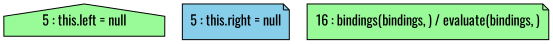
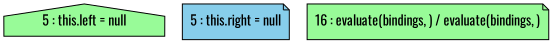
(428, 22) -> (428, 22)
